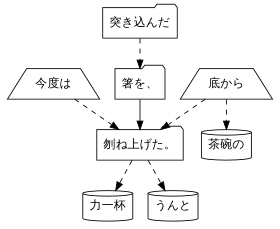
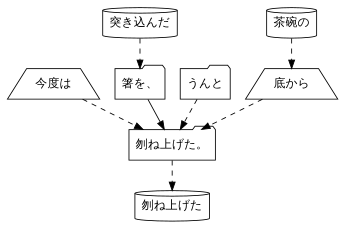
(140, 23) -> (140, 23)
(226, 110) -> (292, 49)
(154, 172) -> (191, 111)
(108, 206) -> (172, 206)
(173, 206) -> (205, 84)
